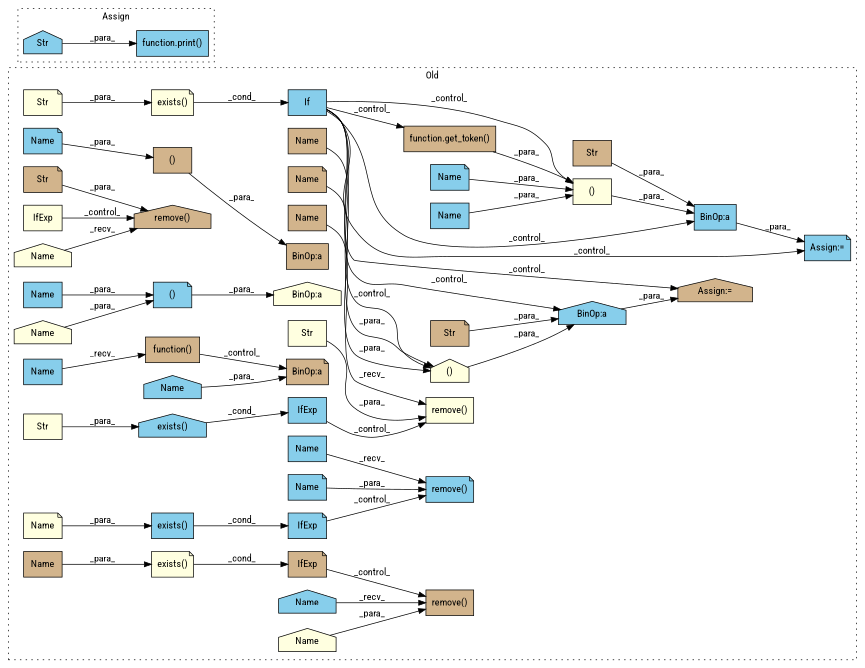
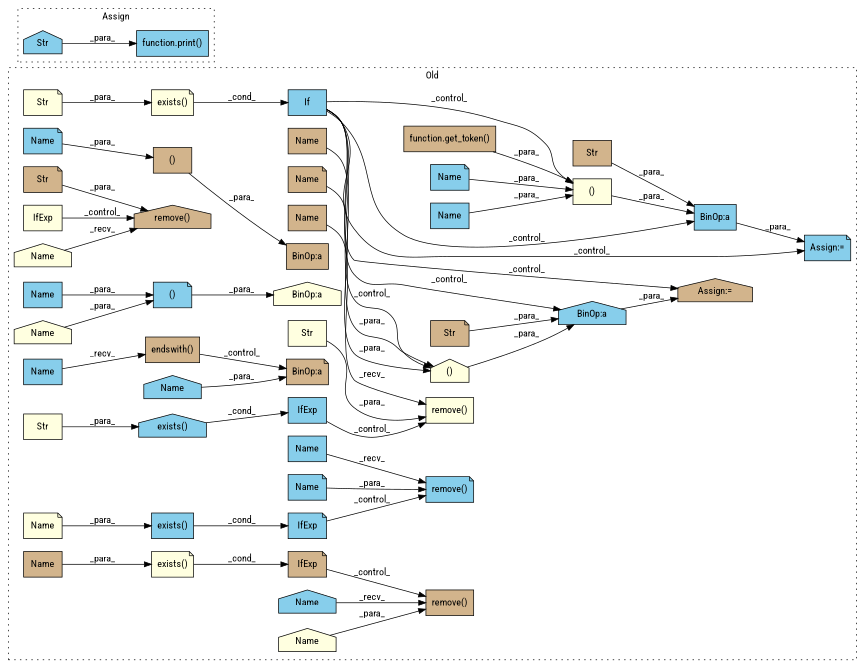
(362, 117) -> none
(173, 350) -> (173, 350)
